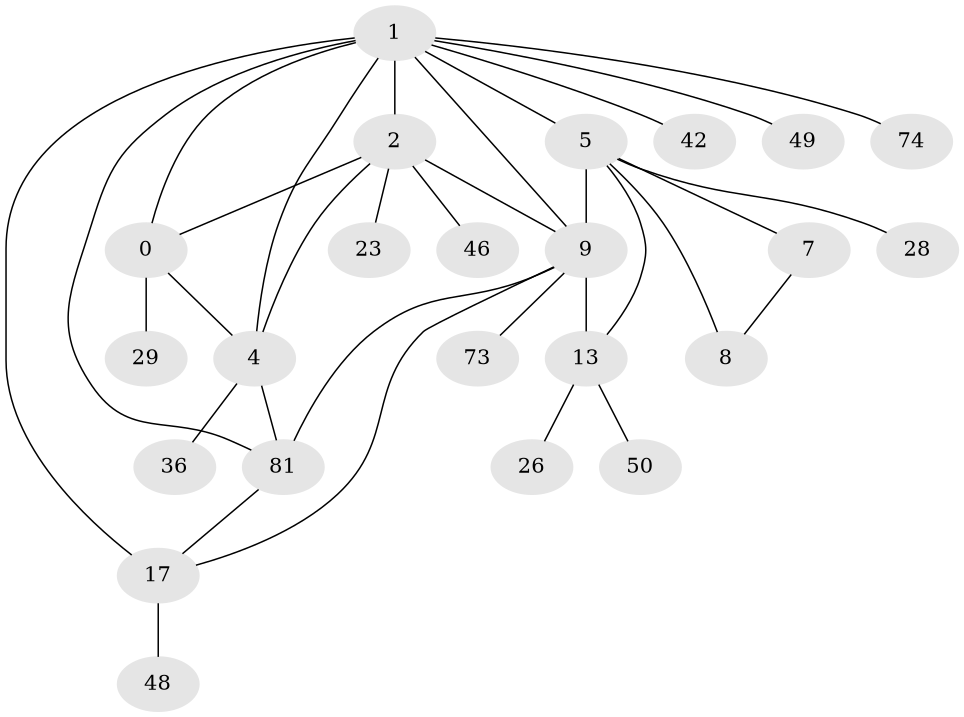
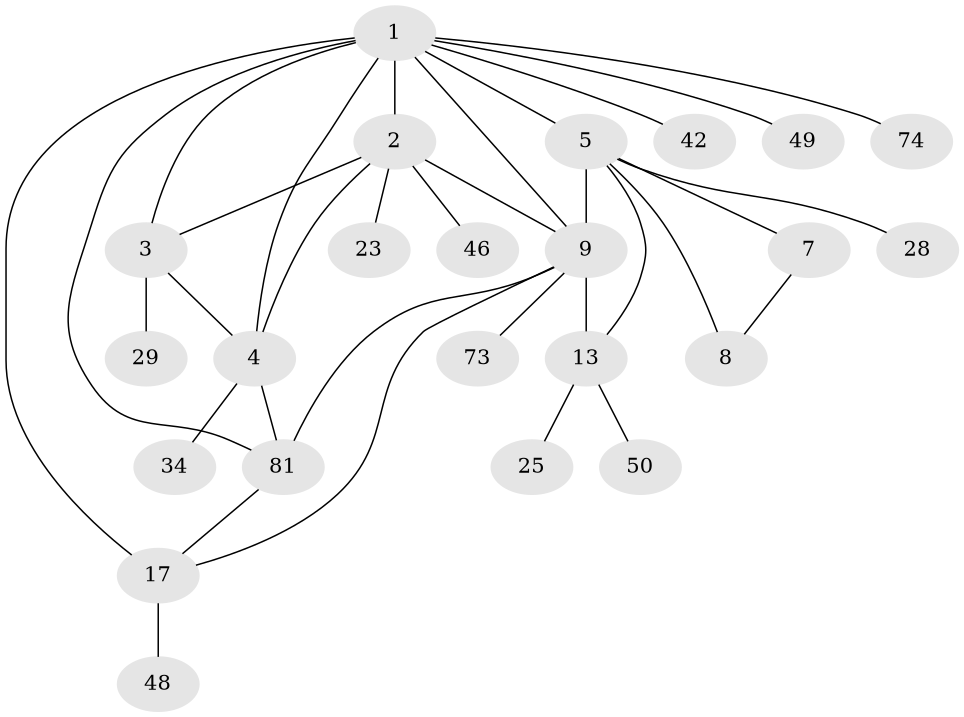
(146, 250) -> (146, 250)
(175, 467) -> (175, 467)
(532, 467) -> (532, 467)
